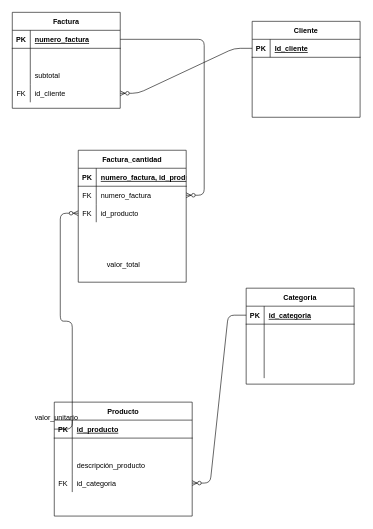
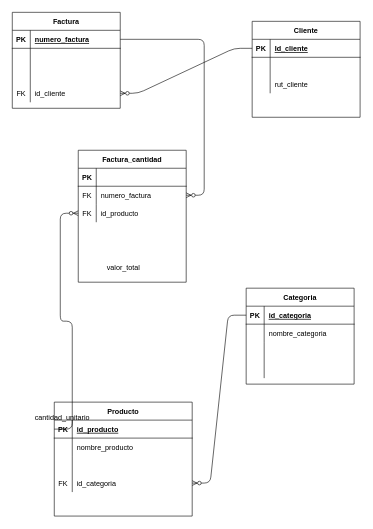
(75, 75) -> none
none -> (315, 84)
(141, 177) -> none
(135, 264) -> (135, 267)
none -> (309, 333)
(60, 418) -> (66, 418)
none -> (132, 447)
(132, 465) -> none
